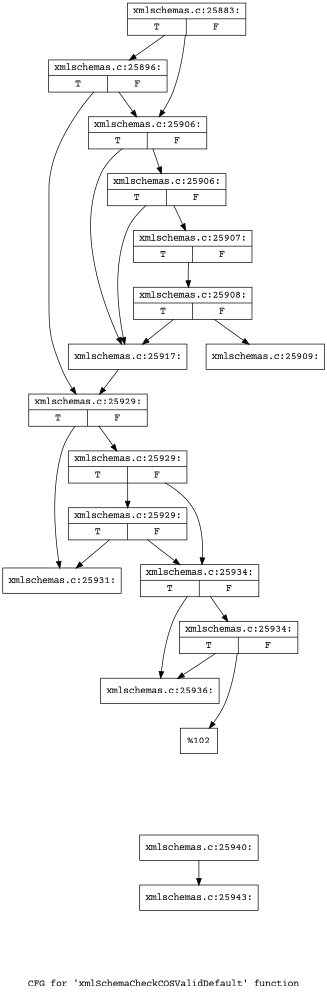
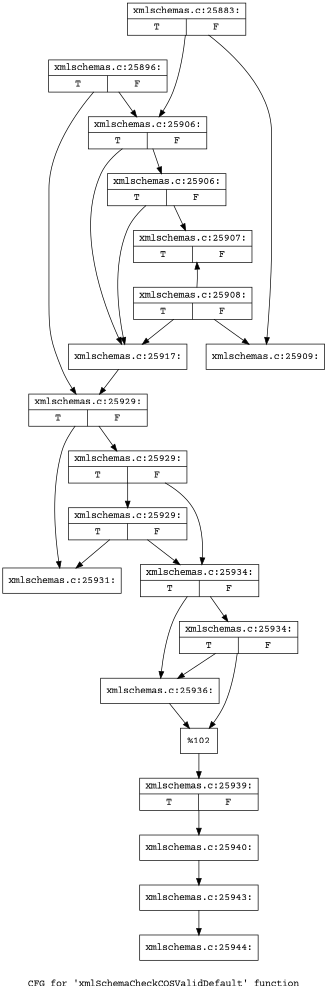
(150, 46) -> (271, 175)
(188, 271) -> (197, 278)
none -> (177, 713)
none -> (199, 794)
none -> (199, 948)
